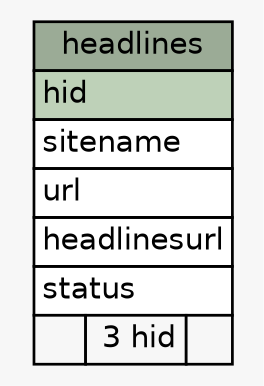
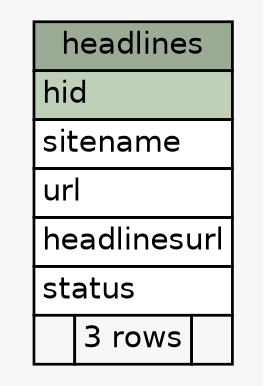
(140, 338) -> (133, 338)
